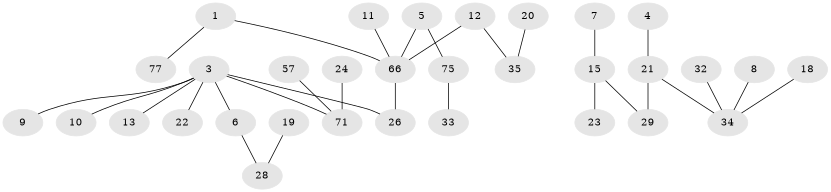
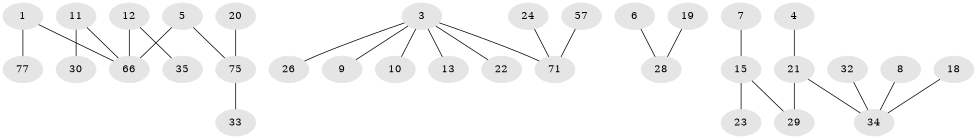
(522, 43) -> (236, 43)
none -> (76, 69)
(222, 96) -> none
(395, 96) -> none
